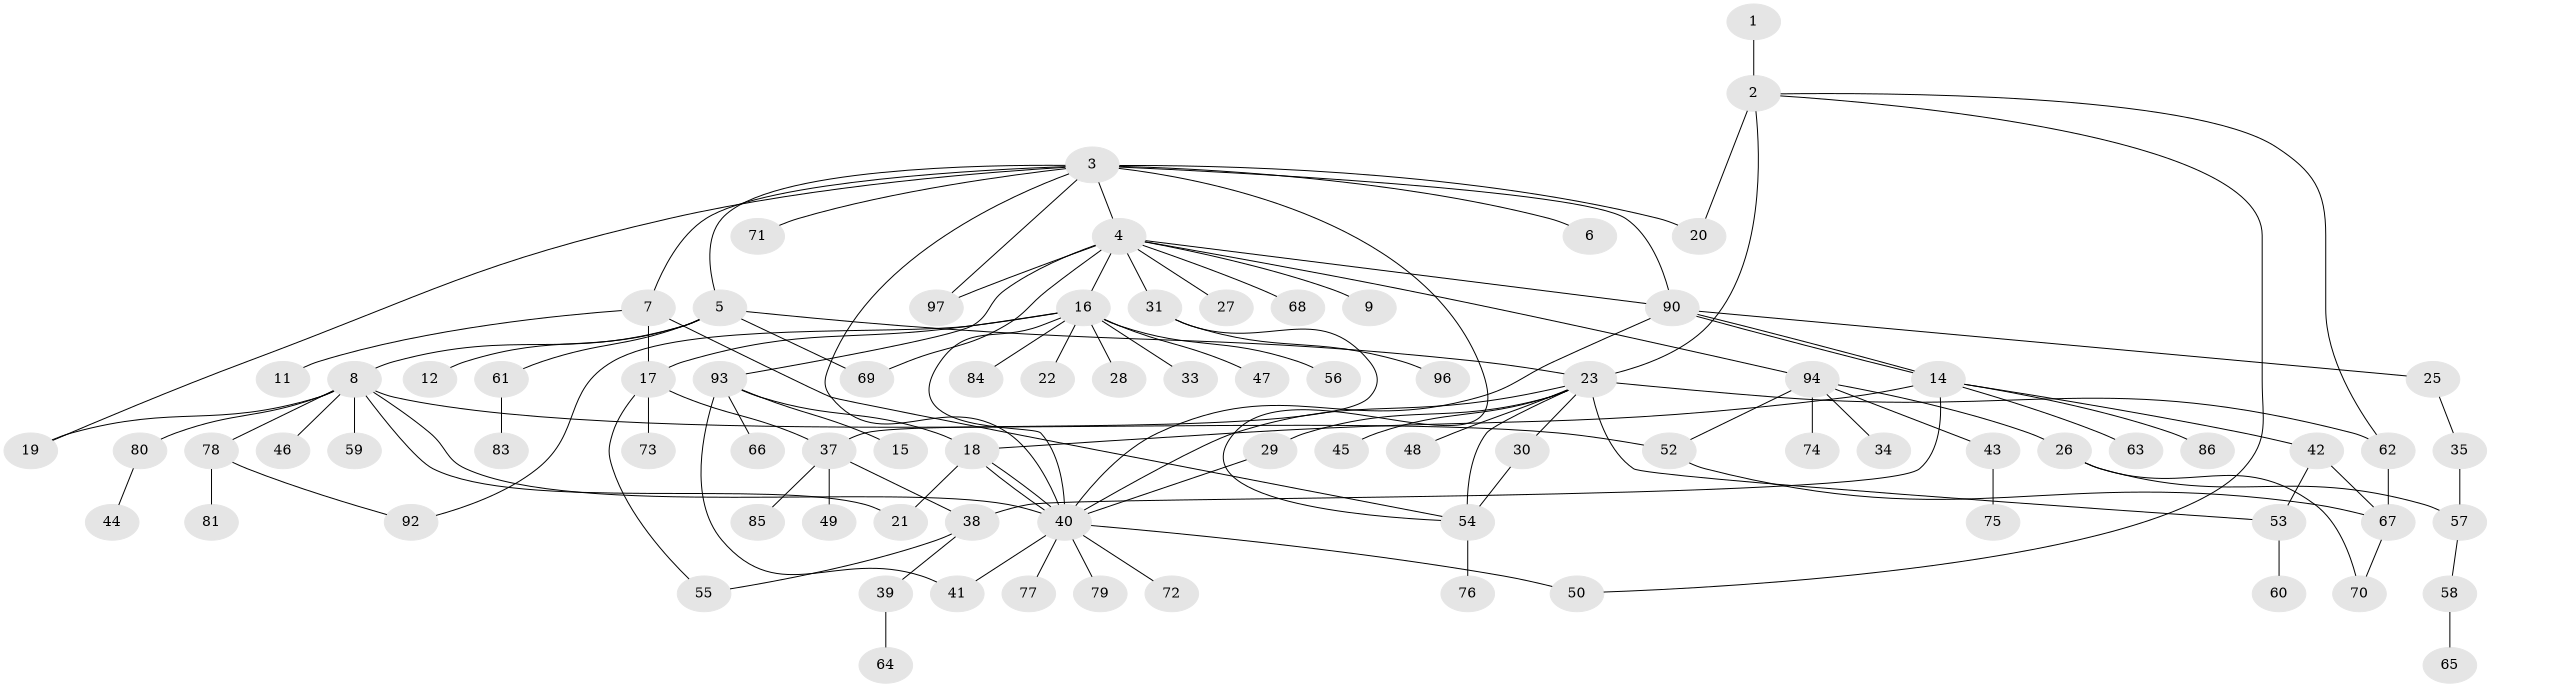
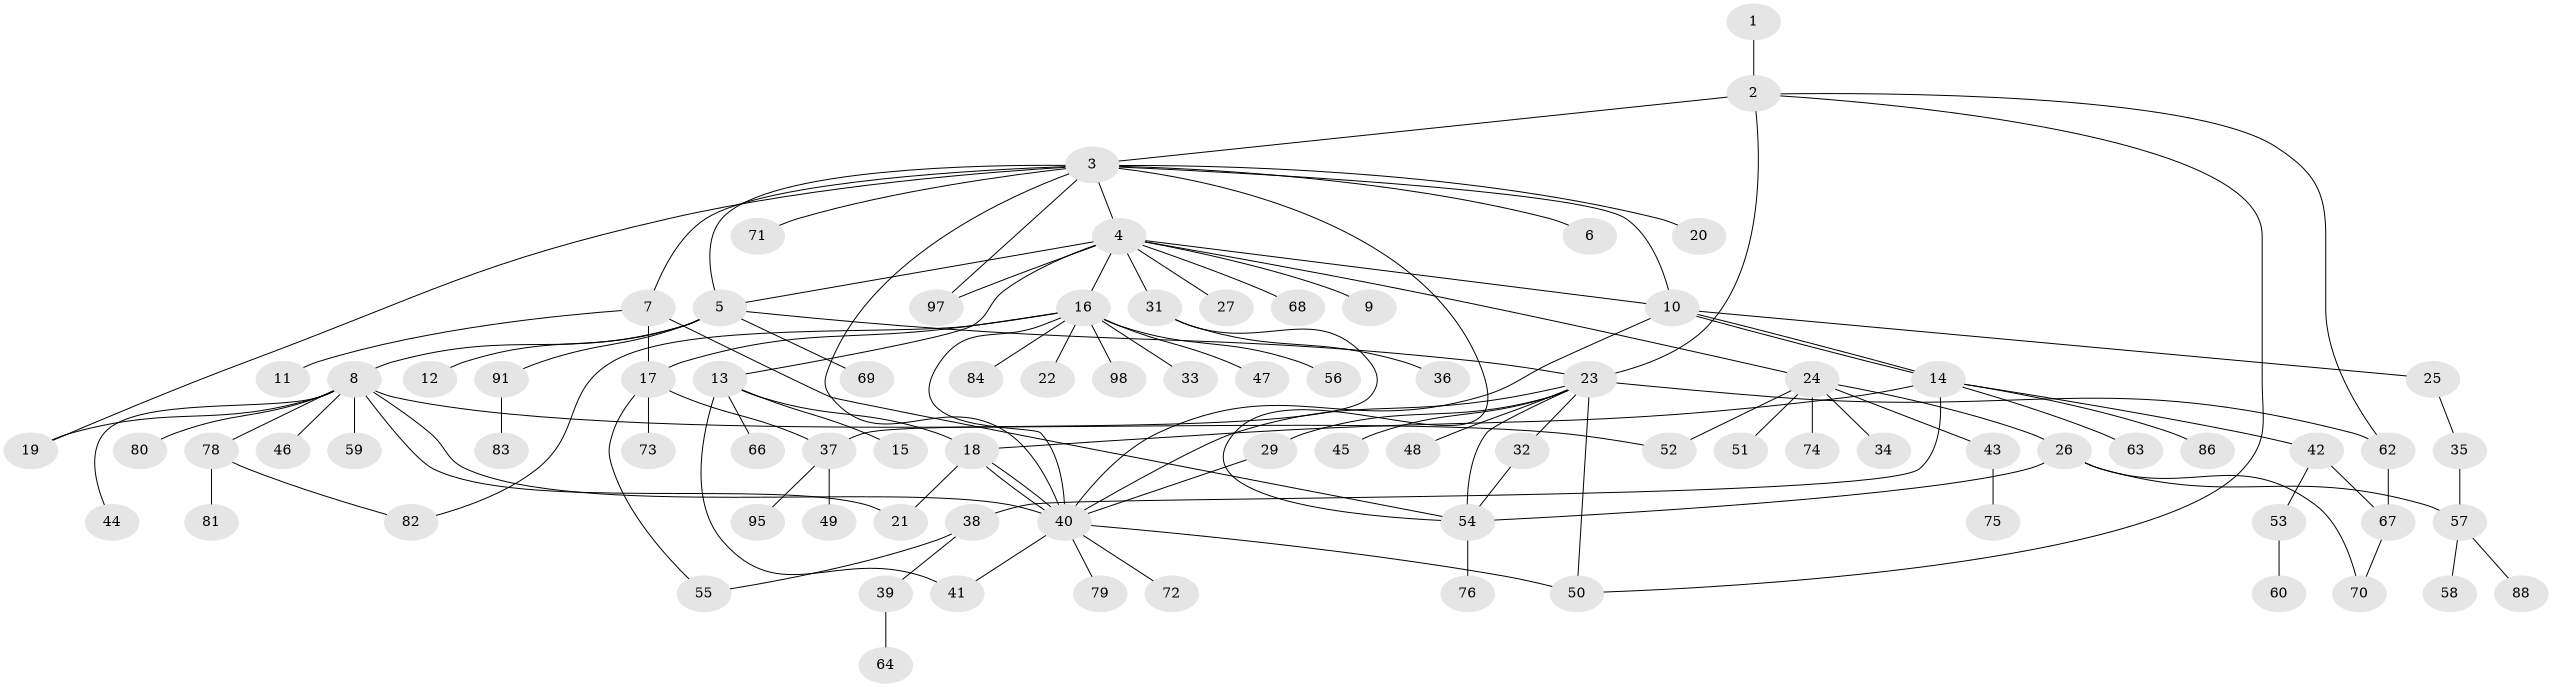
(1726, 165) -> (1423, 129)
(1672, 308) -> (1672, 308)
(1024, 311) -> (920, 272)
(501, 379) -> (501, 379)
(720, 379) -> (720, 379)
(1119, 379) -> (1119, 379)
(1443, 379) -> (1443, 379)
(1812, 379) -> (1812, 379)
(1522, 451) -> (1522, 451)
none -> (1741, 451)
(126, 487) -> (180, 409)
(901, 487) -> none
(2026, 496) -> none
none -> (1771, 502)
(2024, 503) -> (1583, 487)
(411, 522) -> (411, 522)
(758, 522) -> (758, 522)
(1029, 594) -> none
none -> (2521, 594)
(2450, 665) -> none
